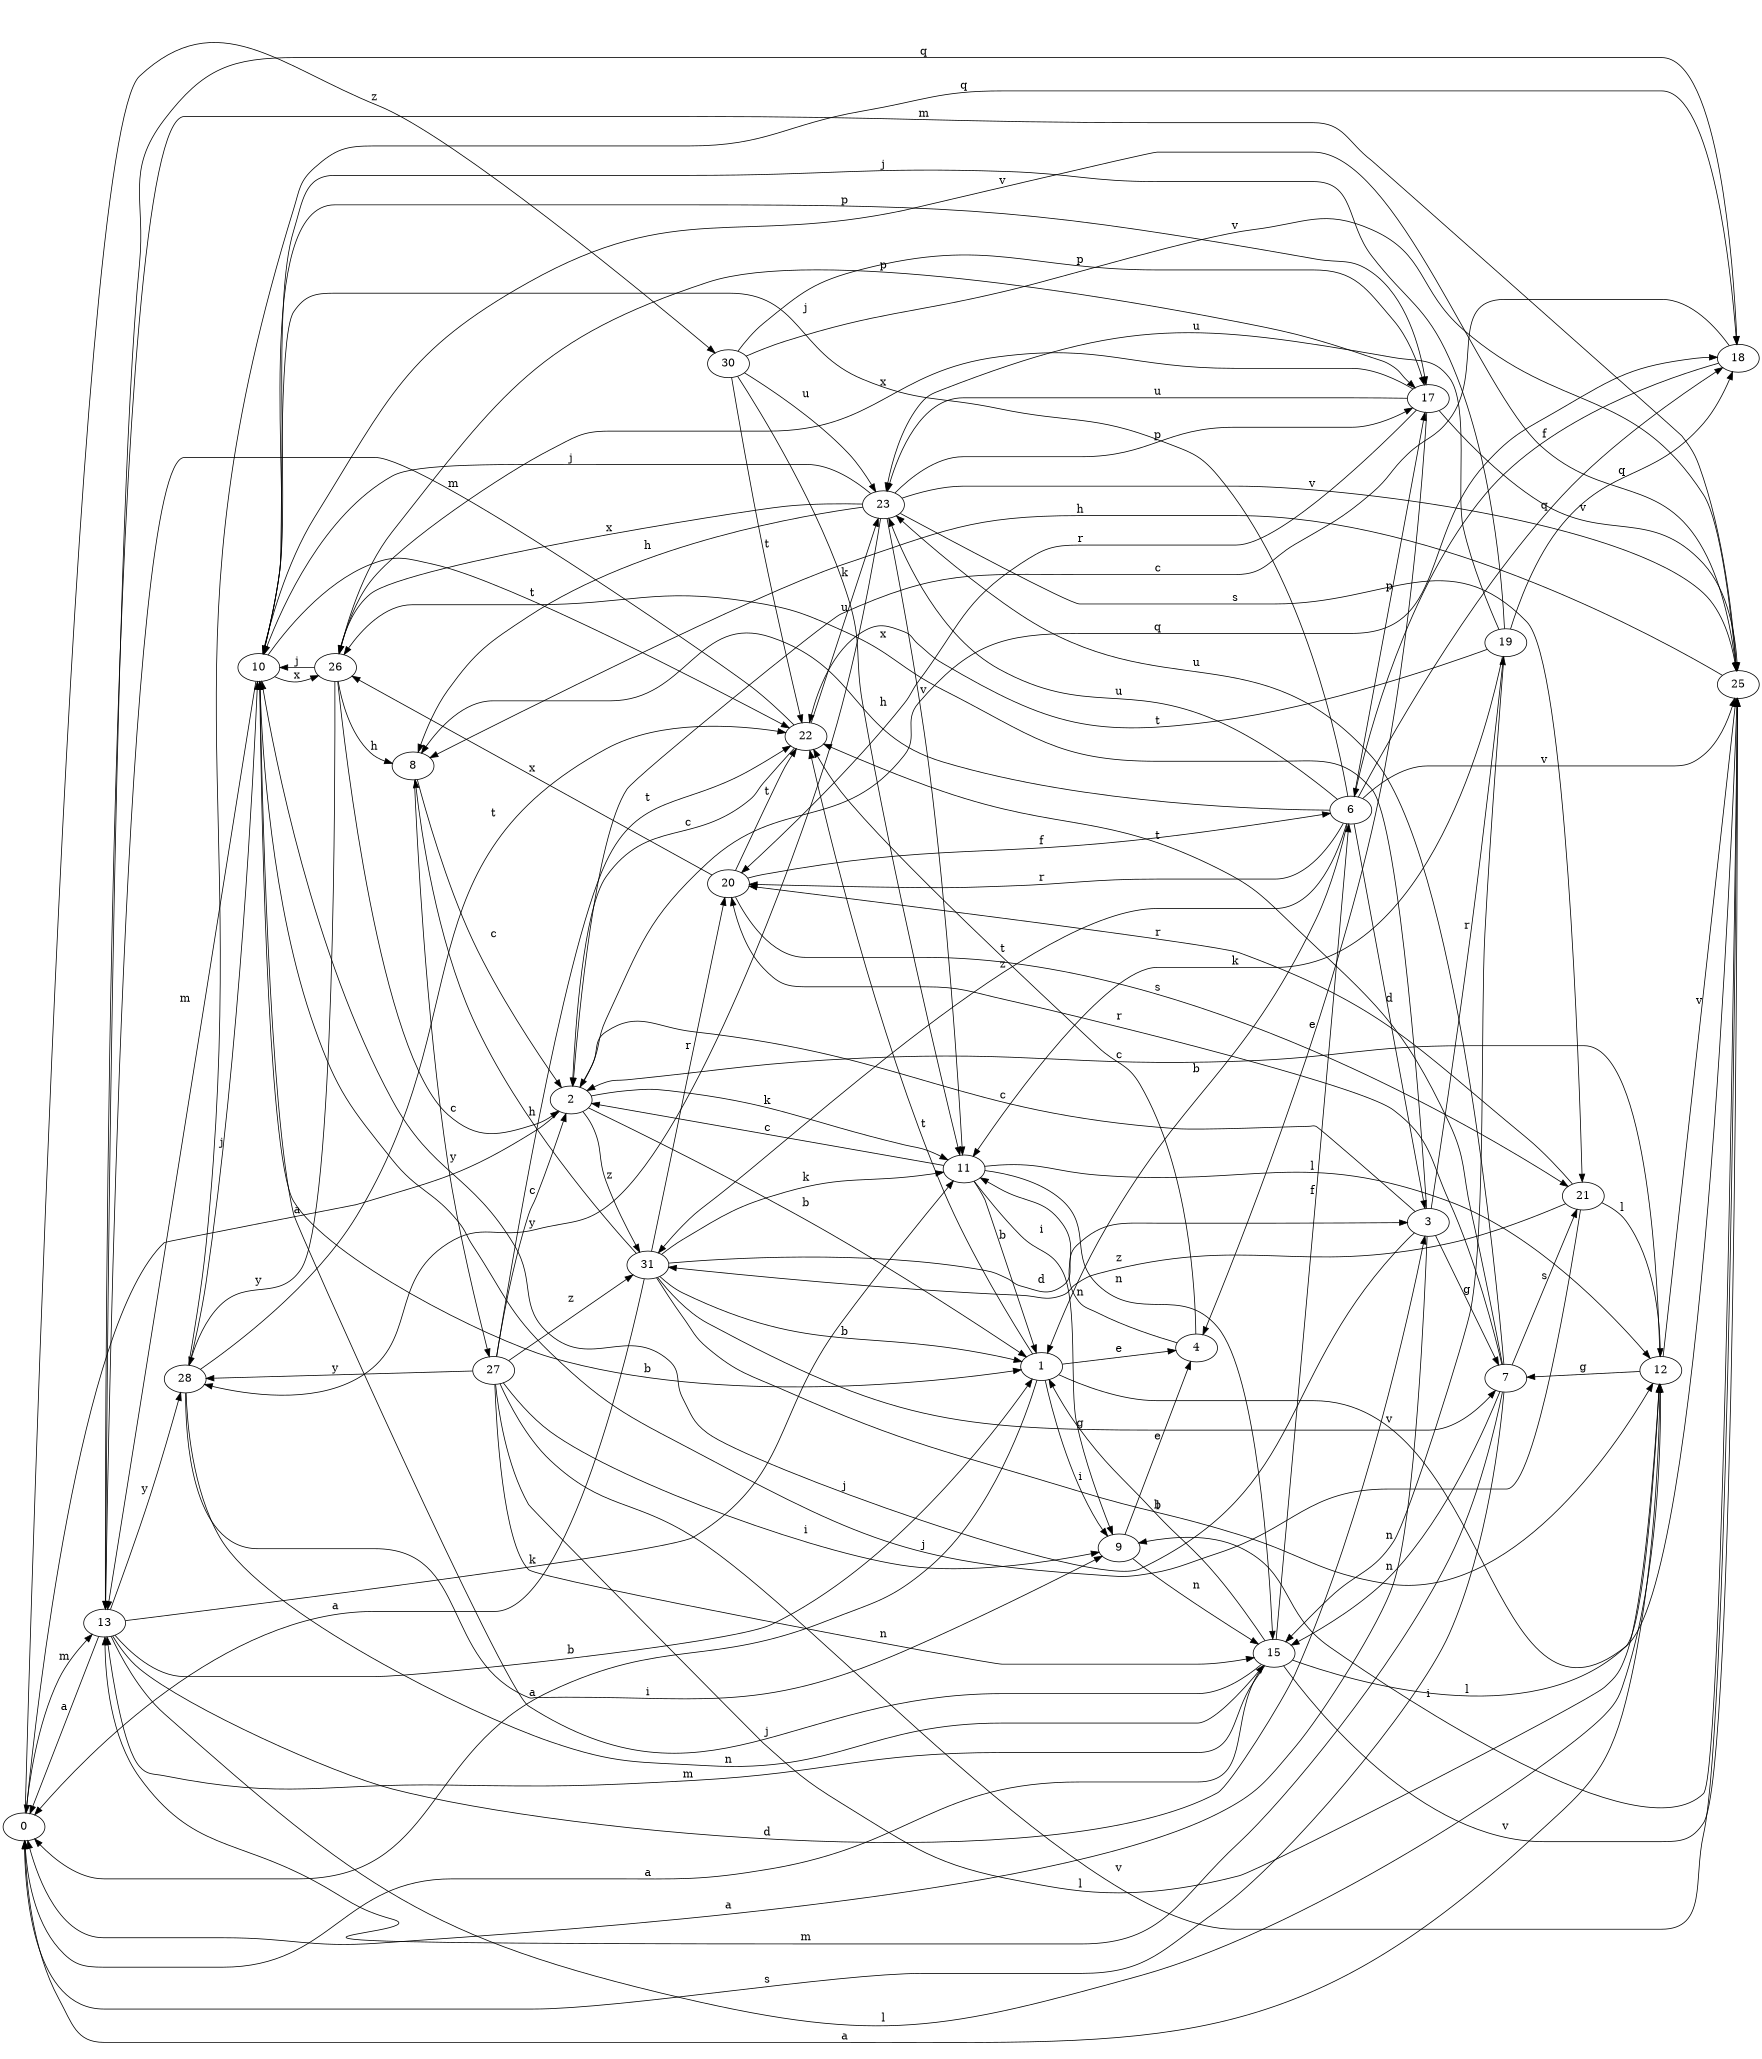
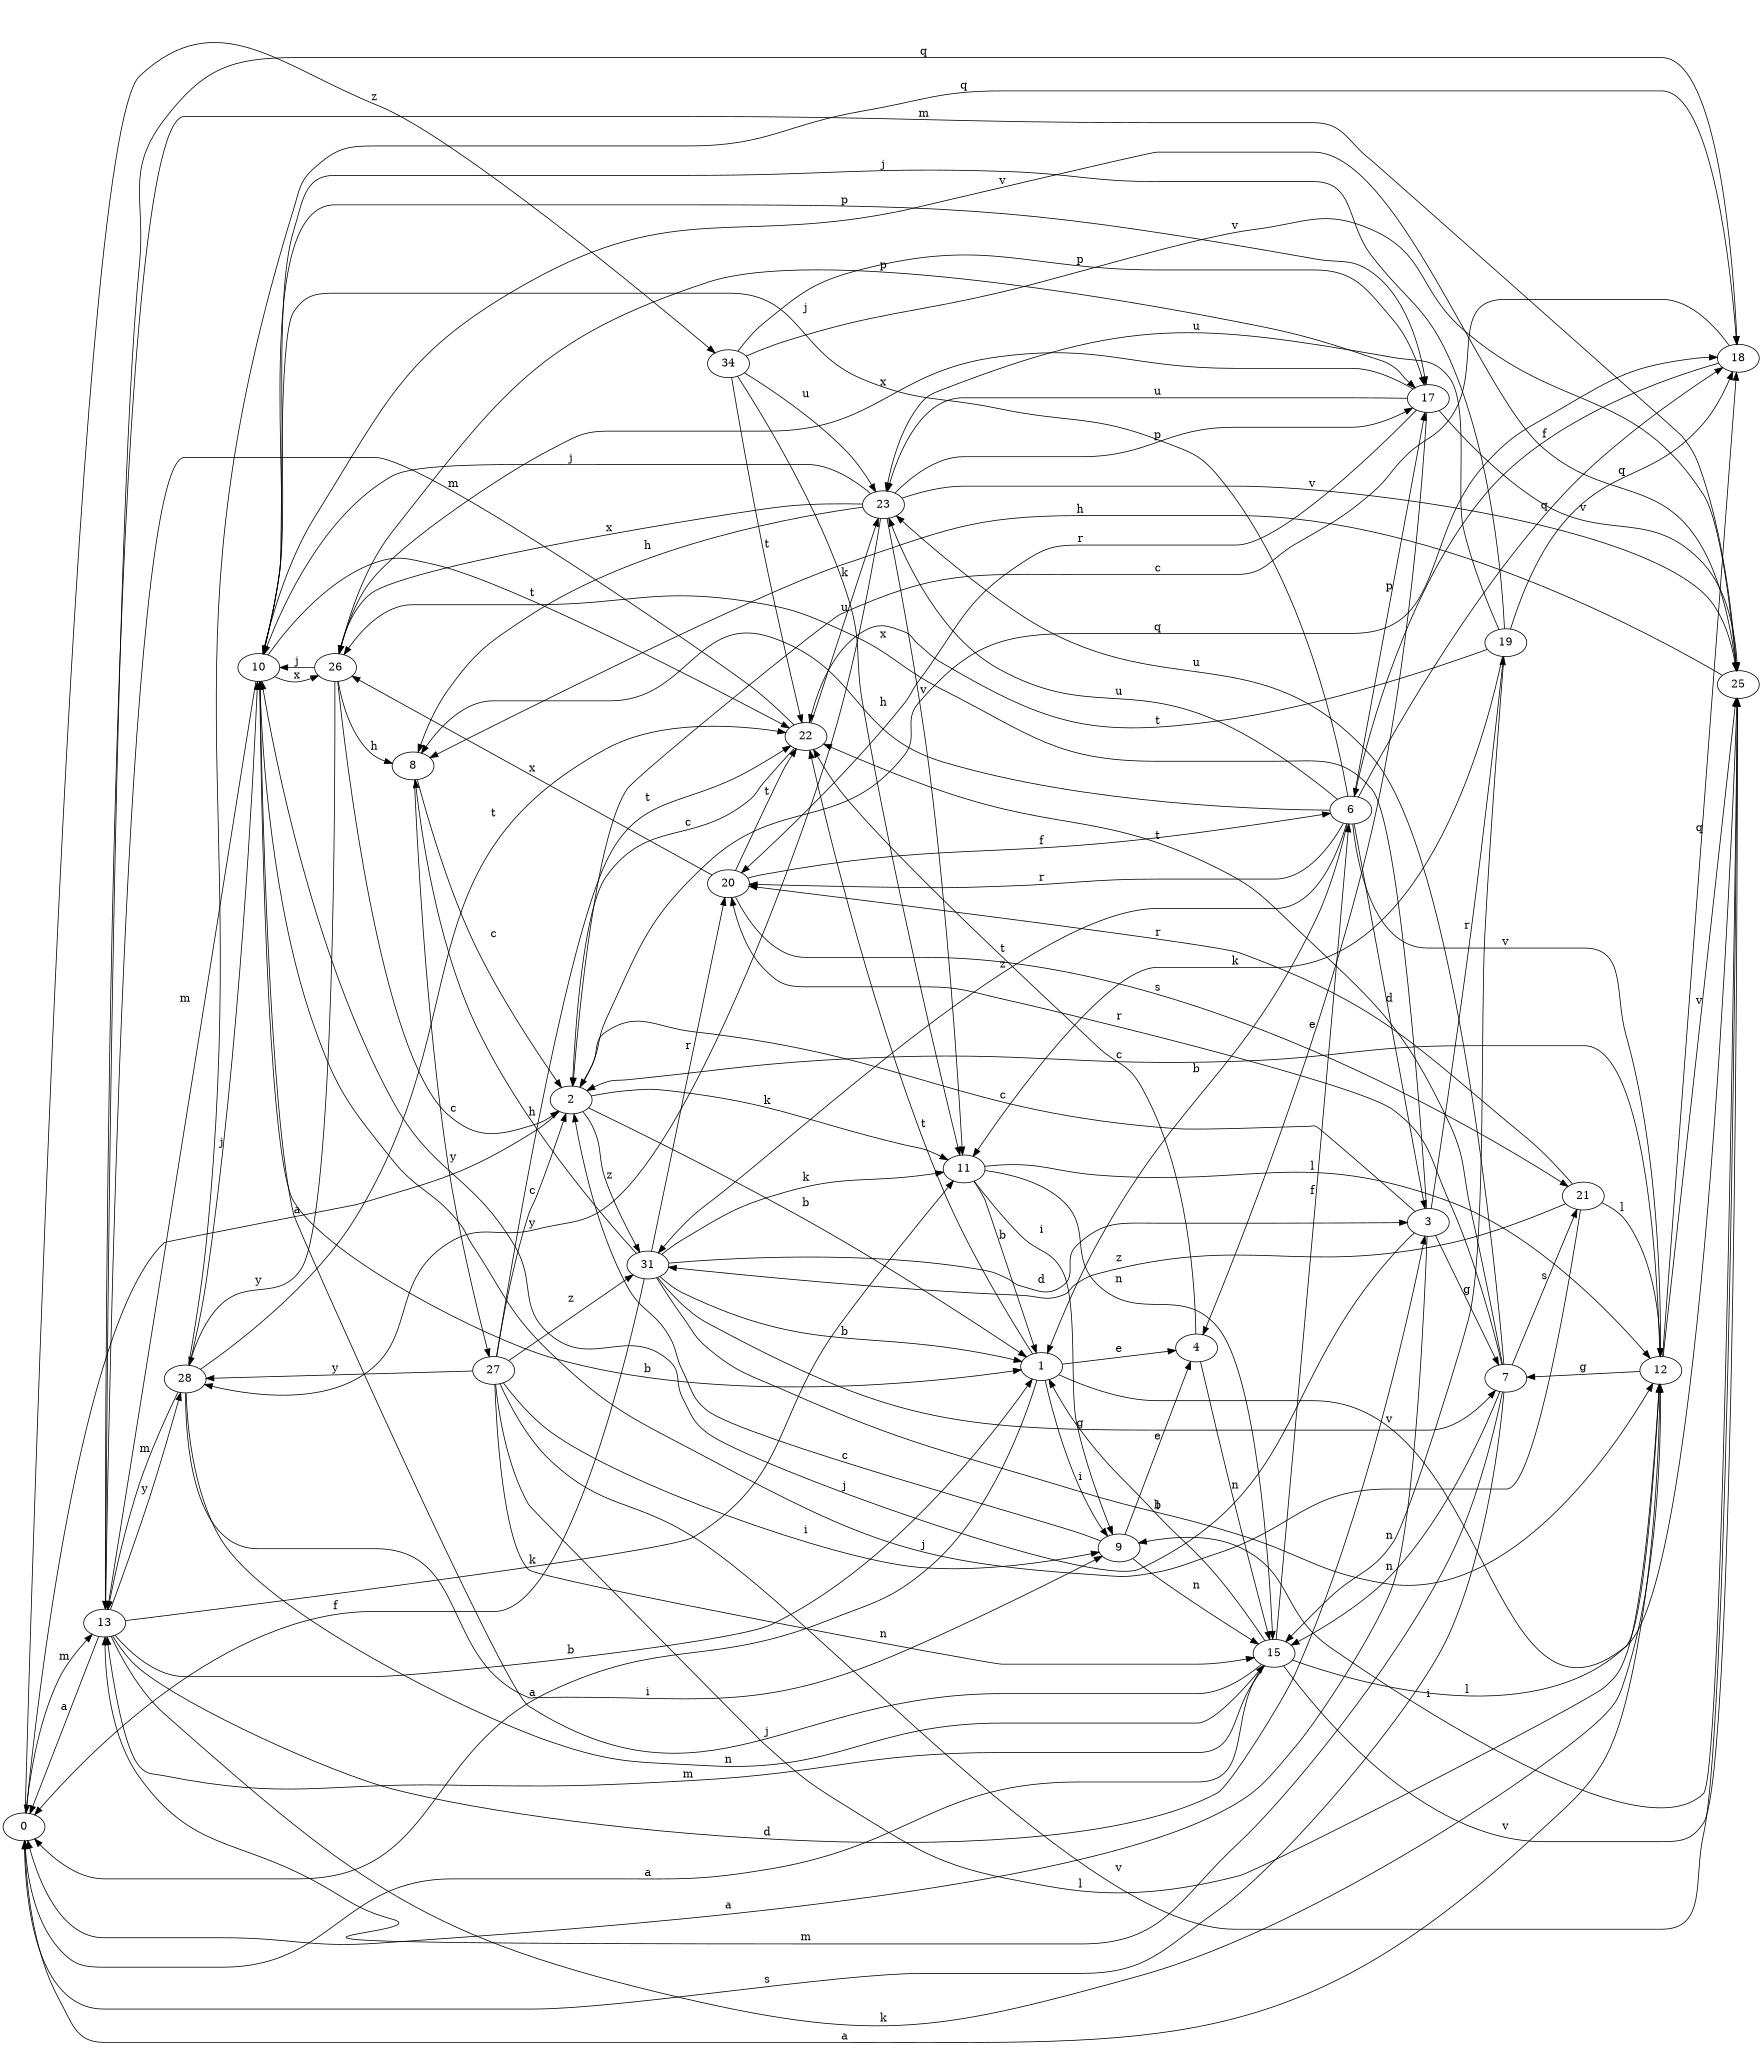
(728, 364) -> (728, 364)
(1456, 583) -> none
(1548, 766) -> (1618, 983)
none -> (1699, 868)
(772, 1135) -> (749, 1430)
(1077, 1299) -> (1233, 1497)
none -> (136, 1494)
(336, 1606) -> (336, 1606)
(883, 2019) -> (883, 2019)
